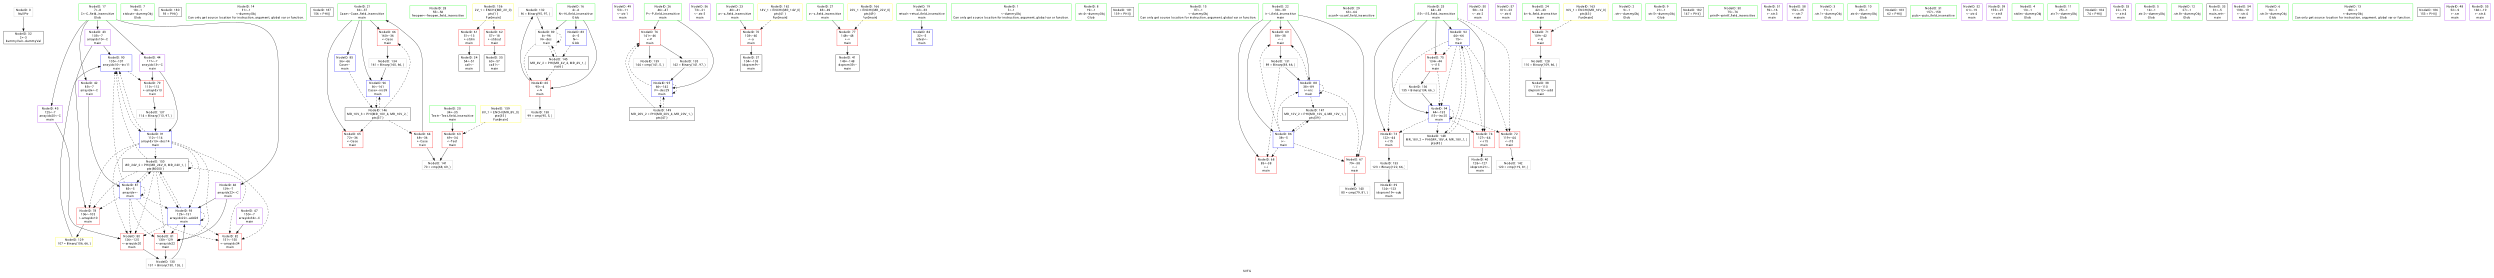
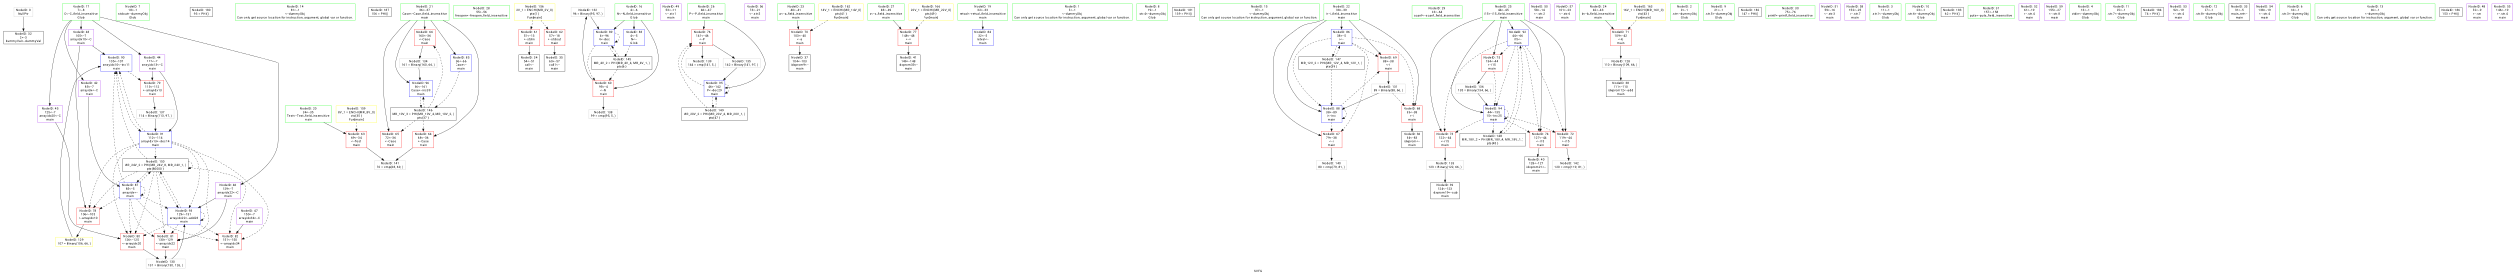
(2151, 12) -> none
(546, 38) -> (604, 38)
(1509, 60) -> (1565, 65)
(422, 69) -> (478, 80)
(1312, 101) -> (1332, 86)
none -> (1412, 140)
